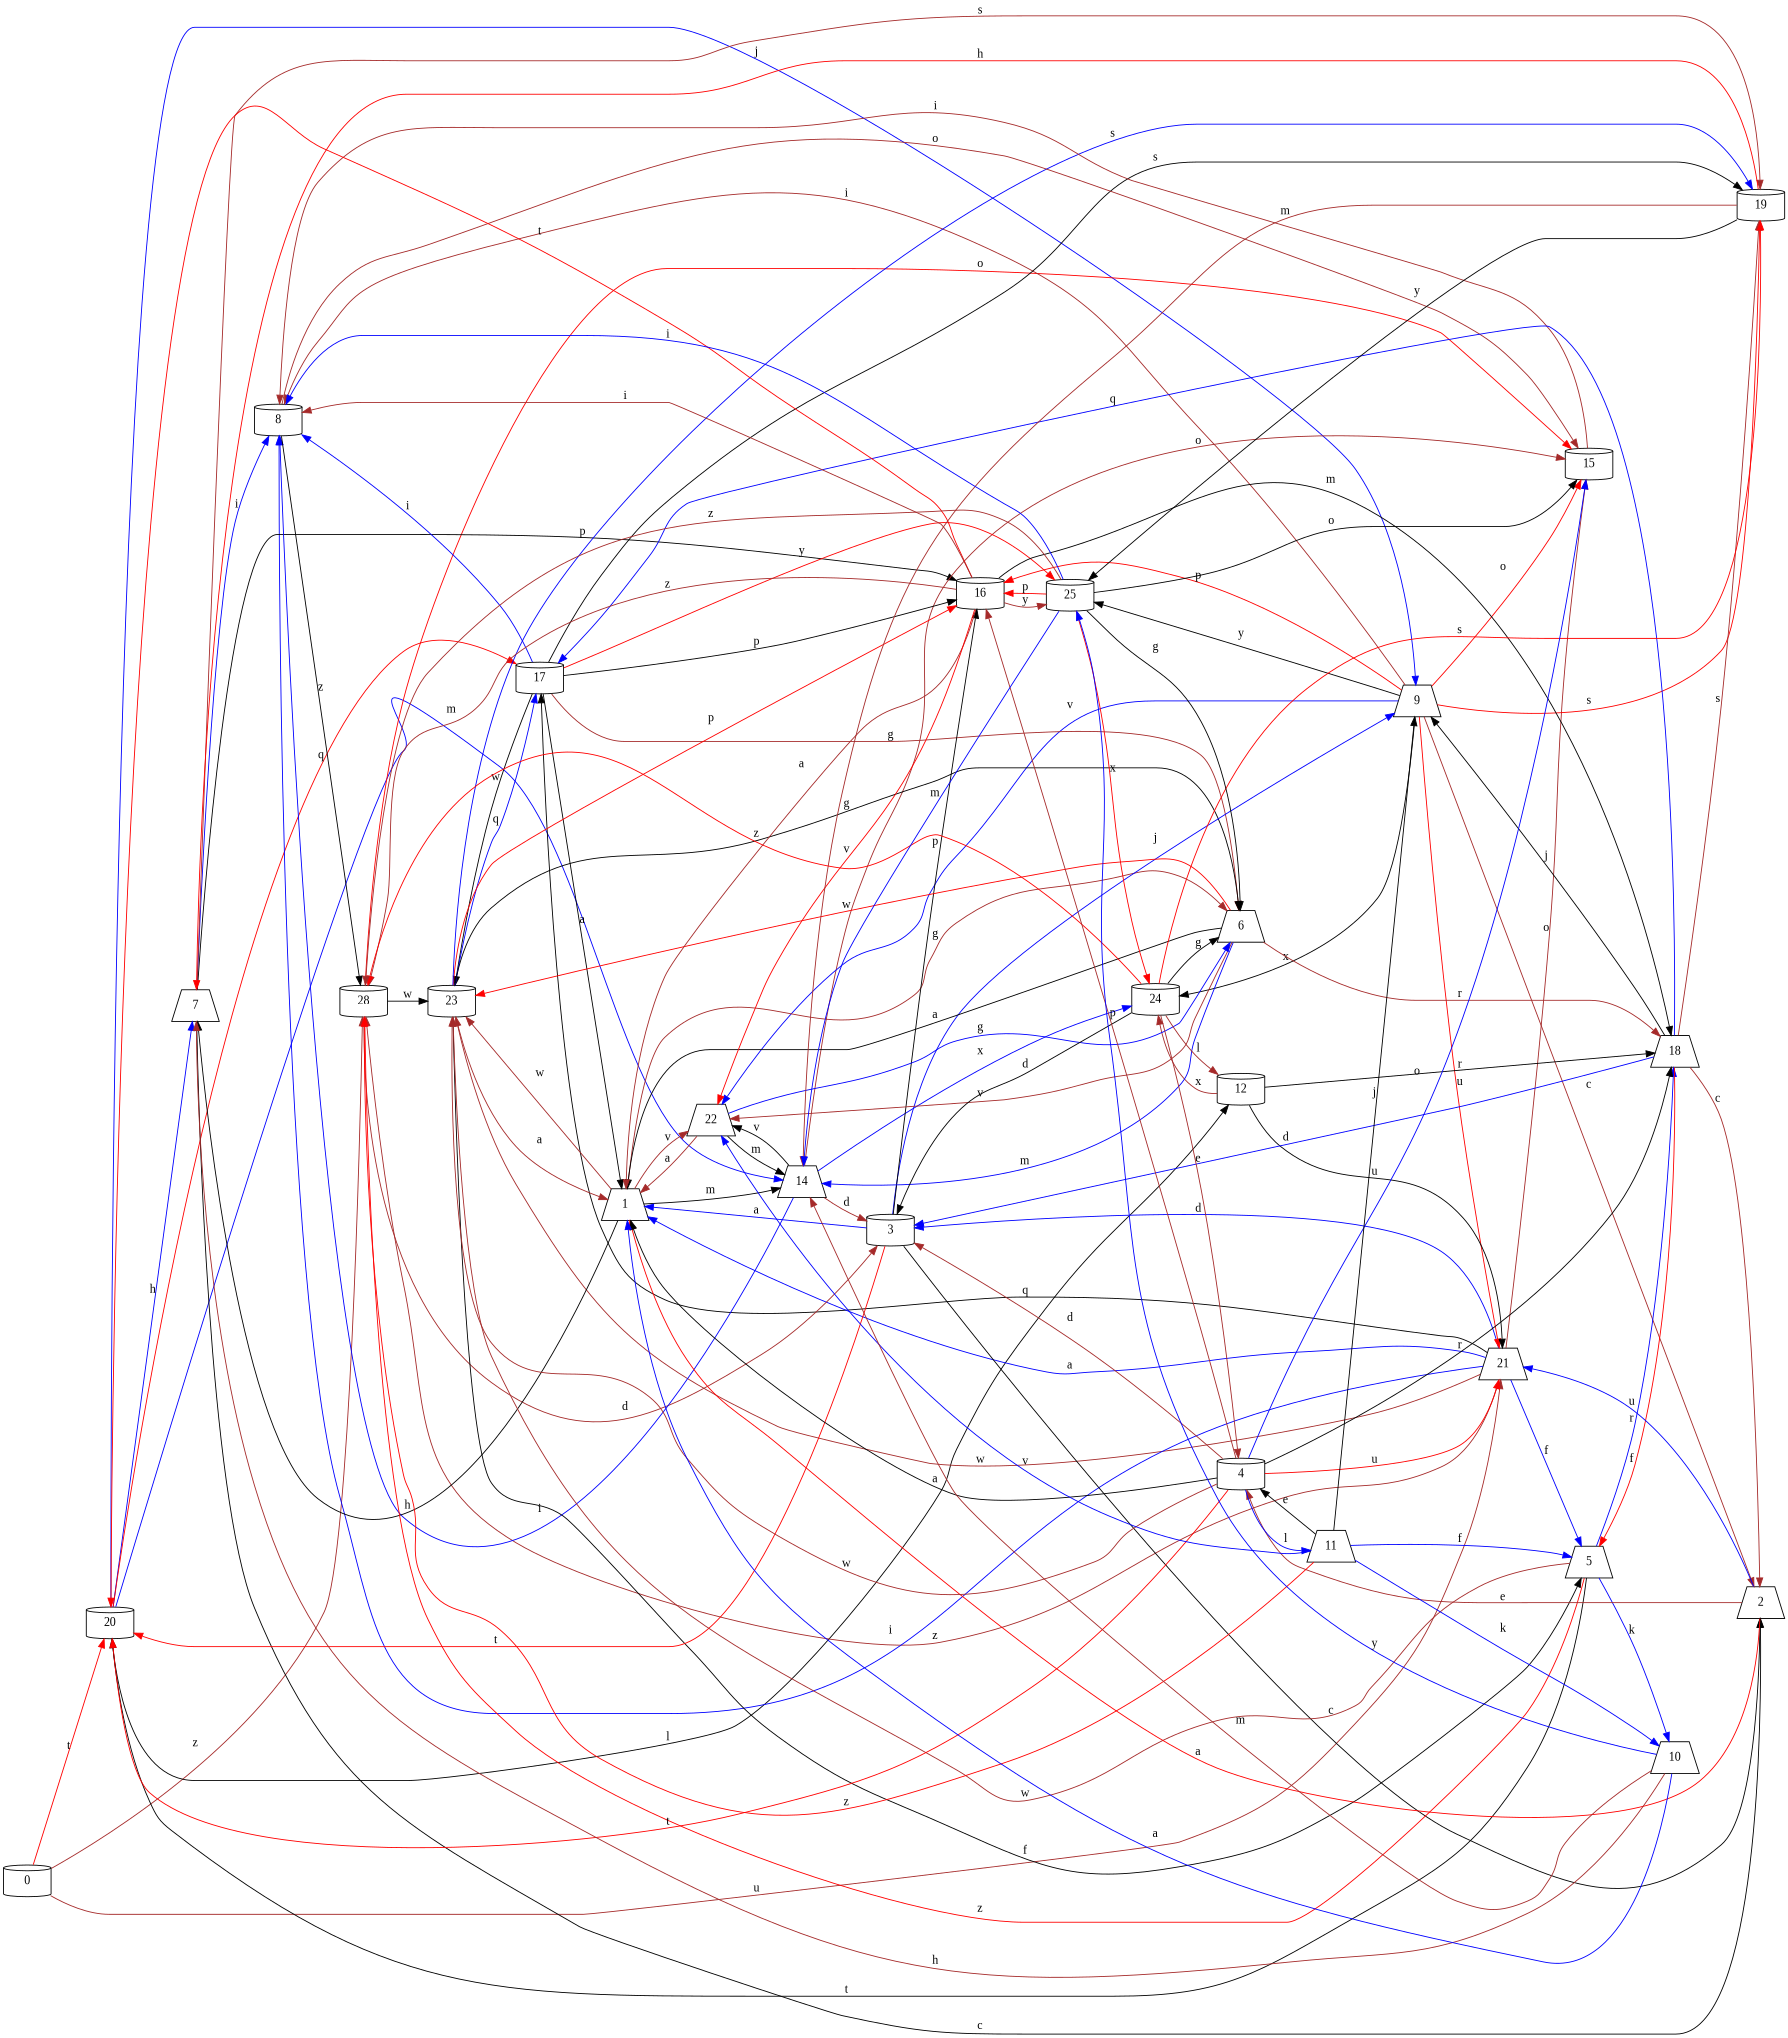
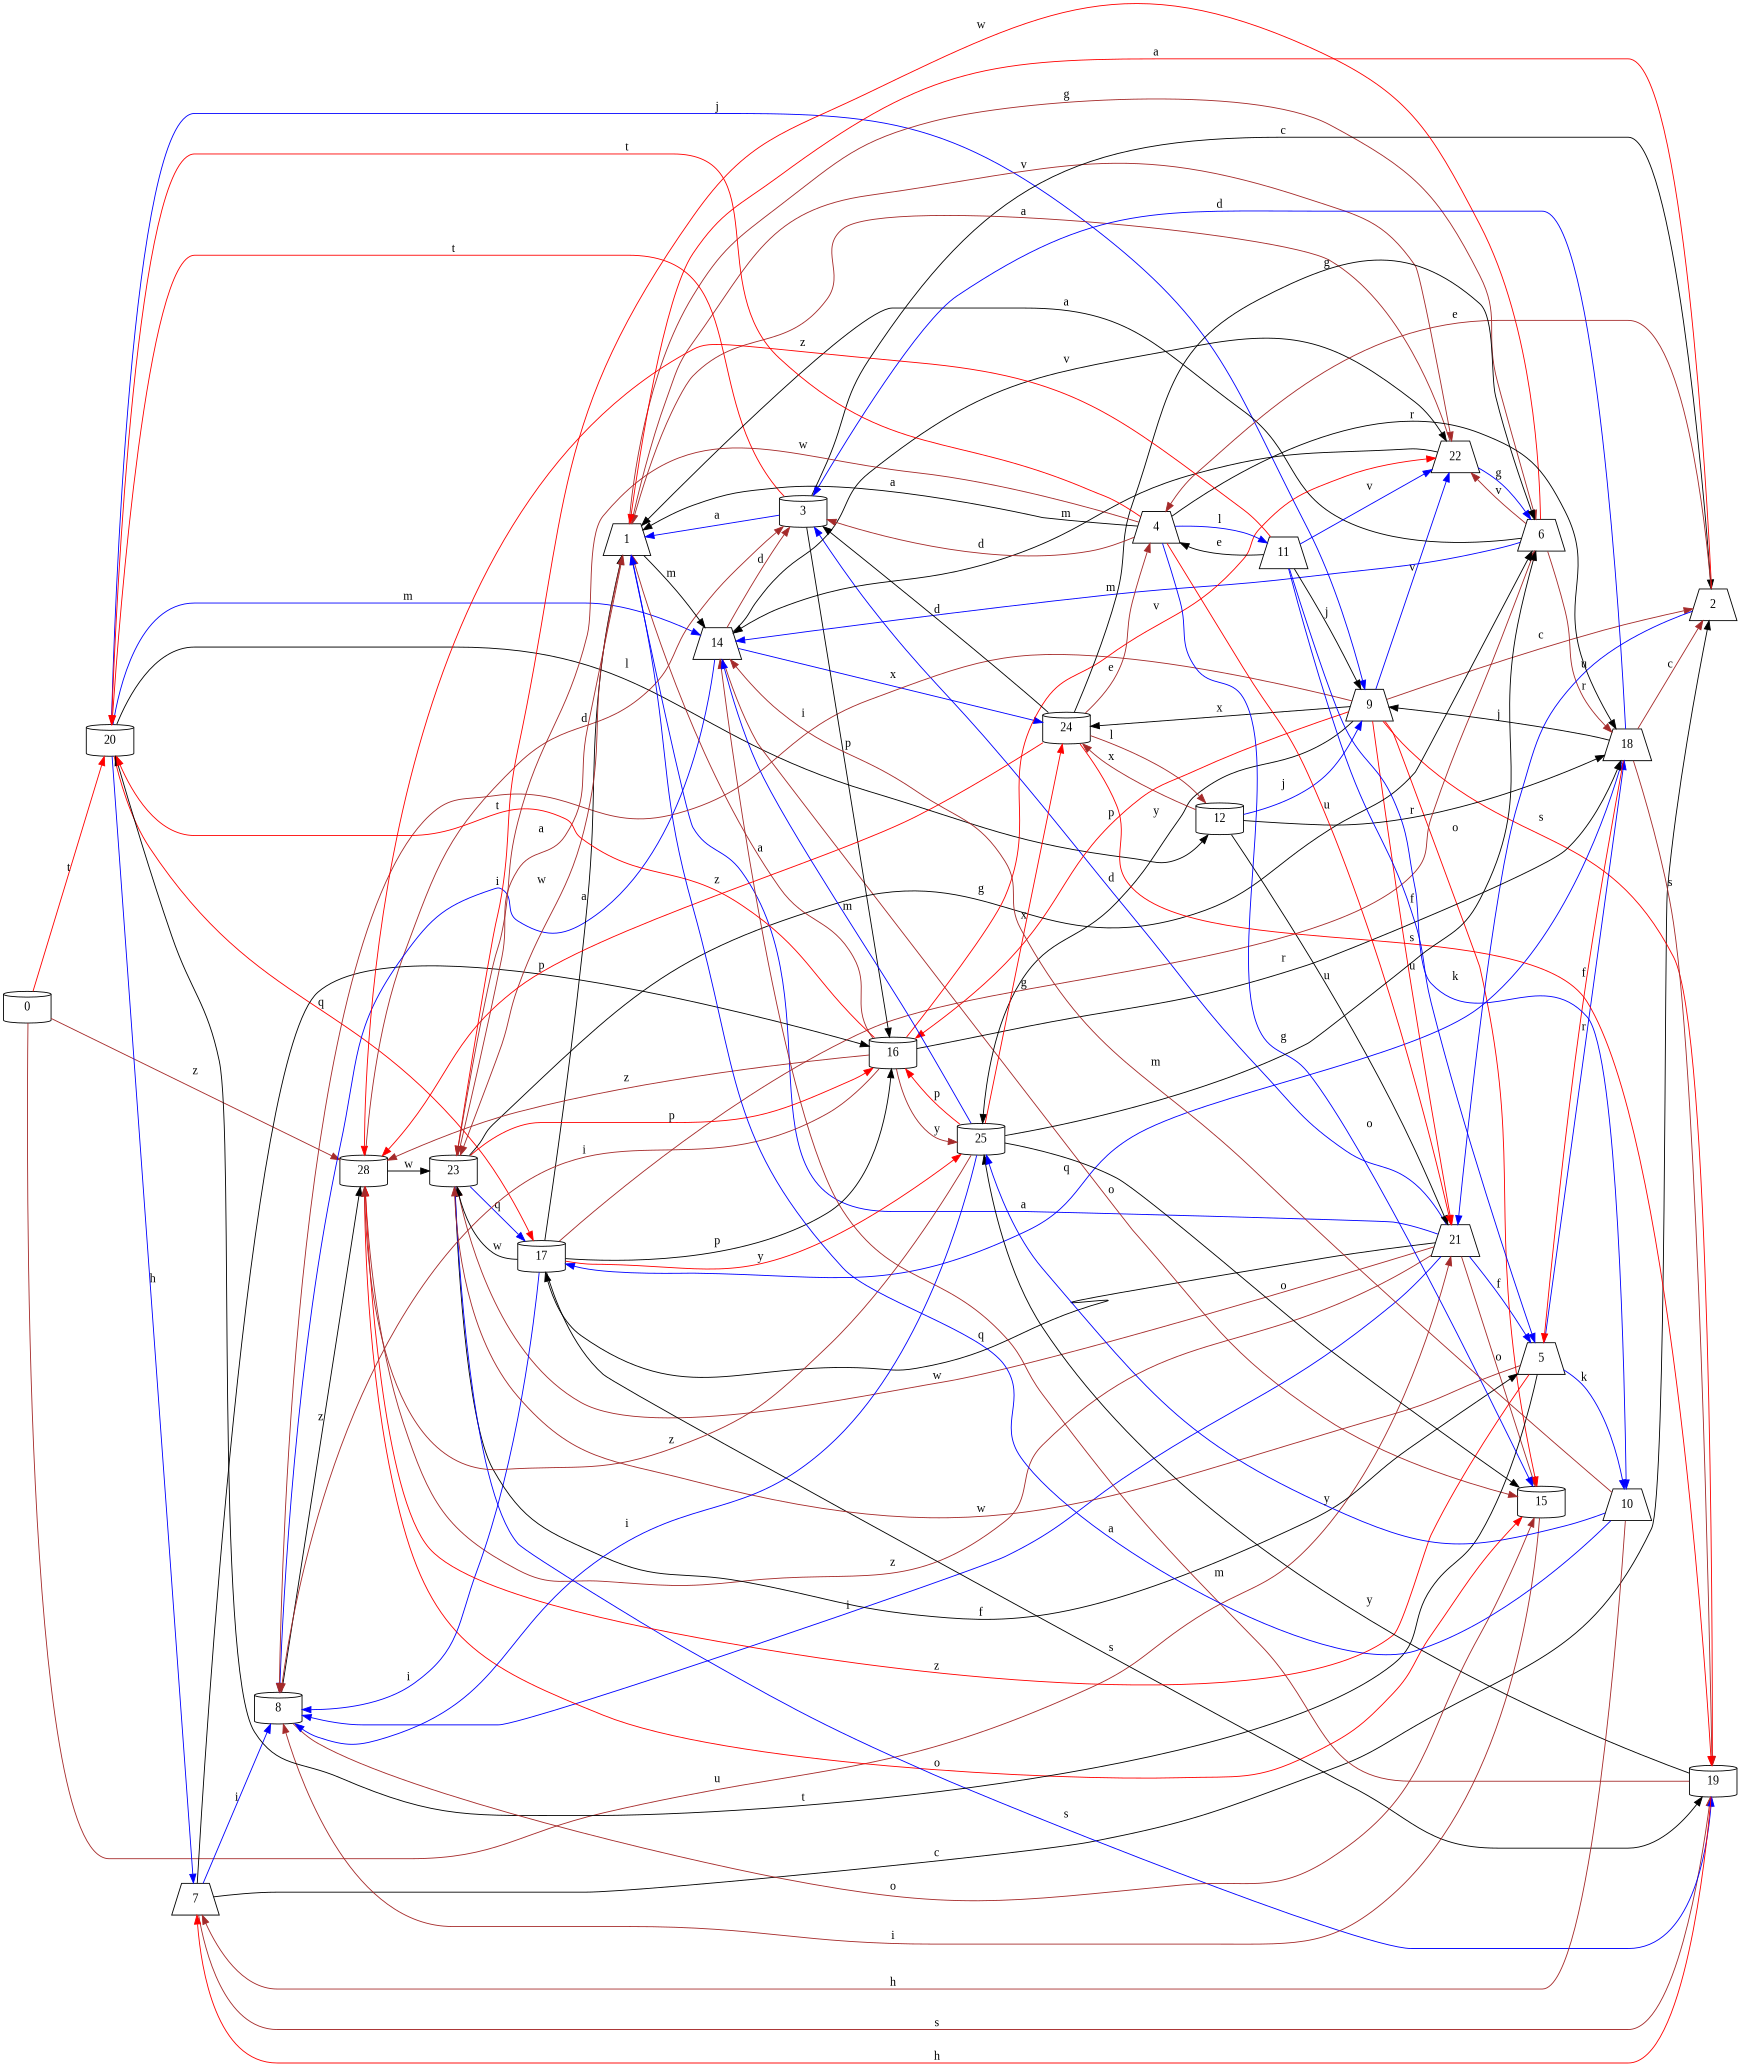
(1331, 479) -> (1284, 958)
(1061, 925) -> (1305, 790)
(1115, 1037) -> none
(1241, 1474) -> (1156, 527)
(309, 1487) -> none
